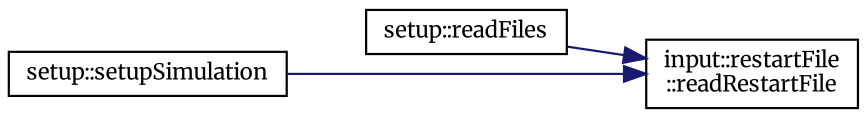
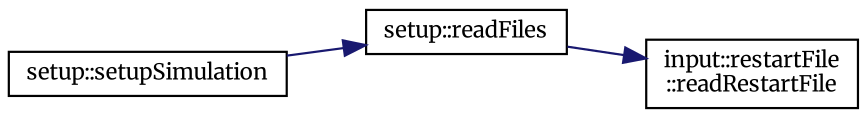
(456, 74) -> (315, 52)
